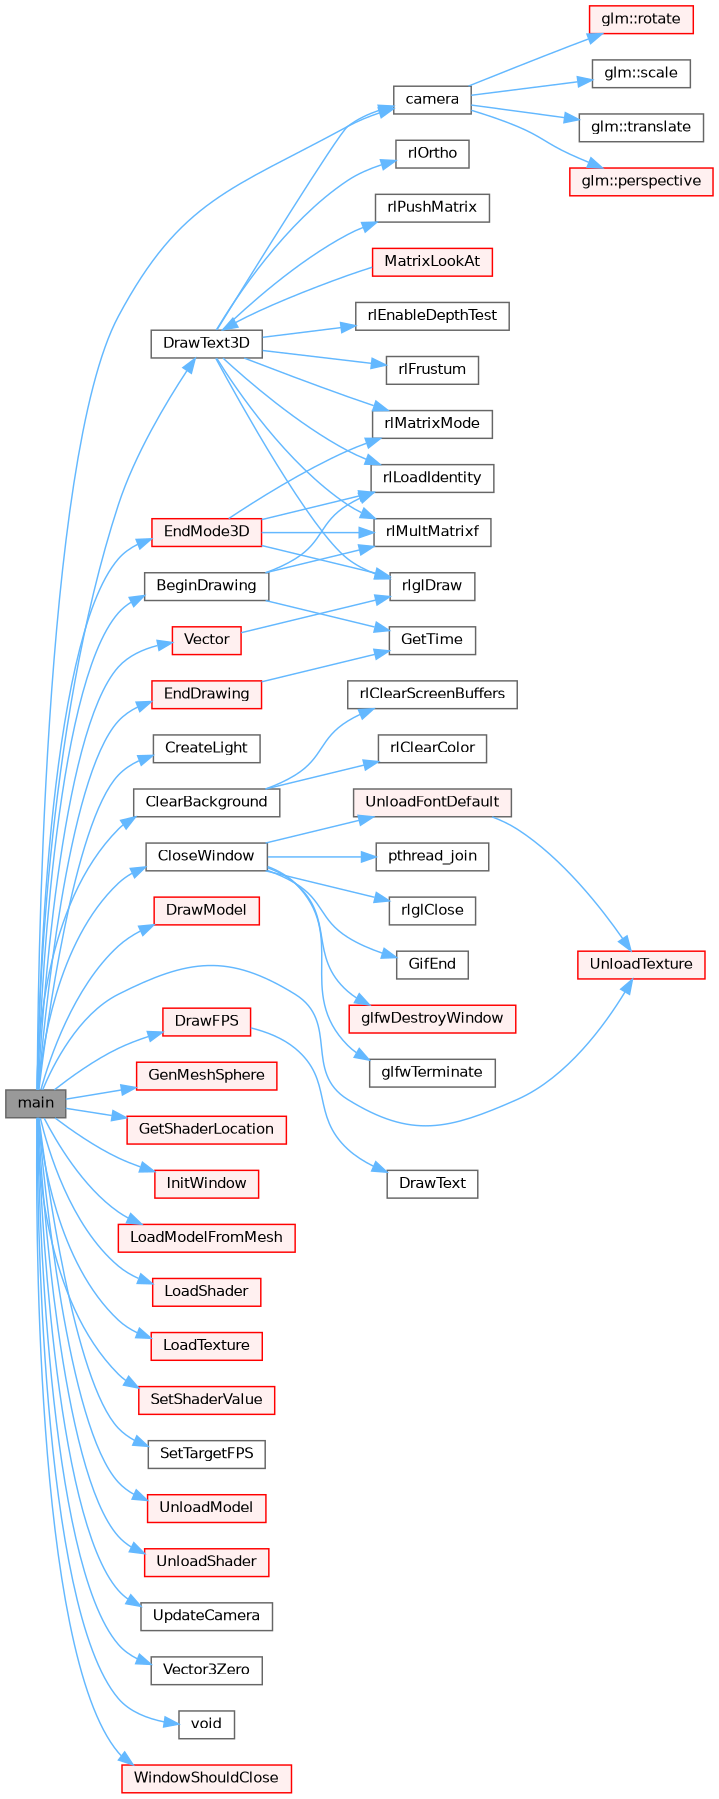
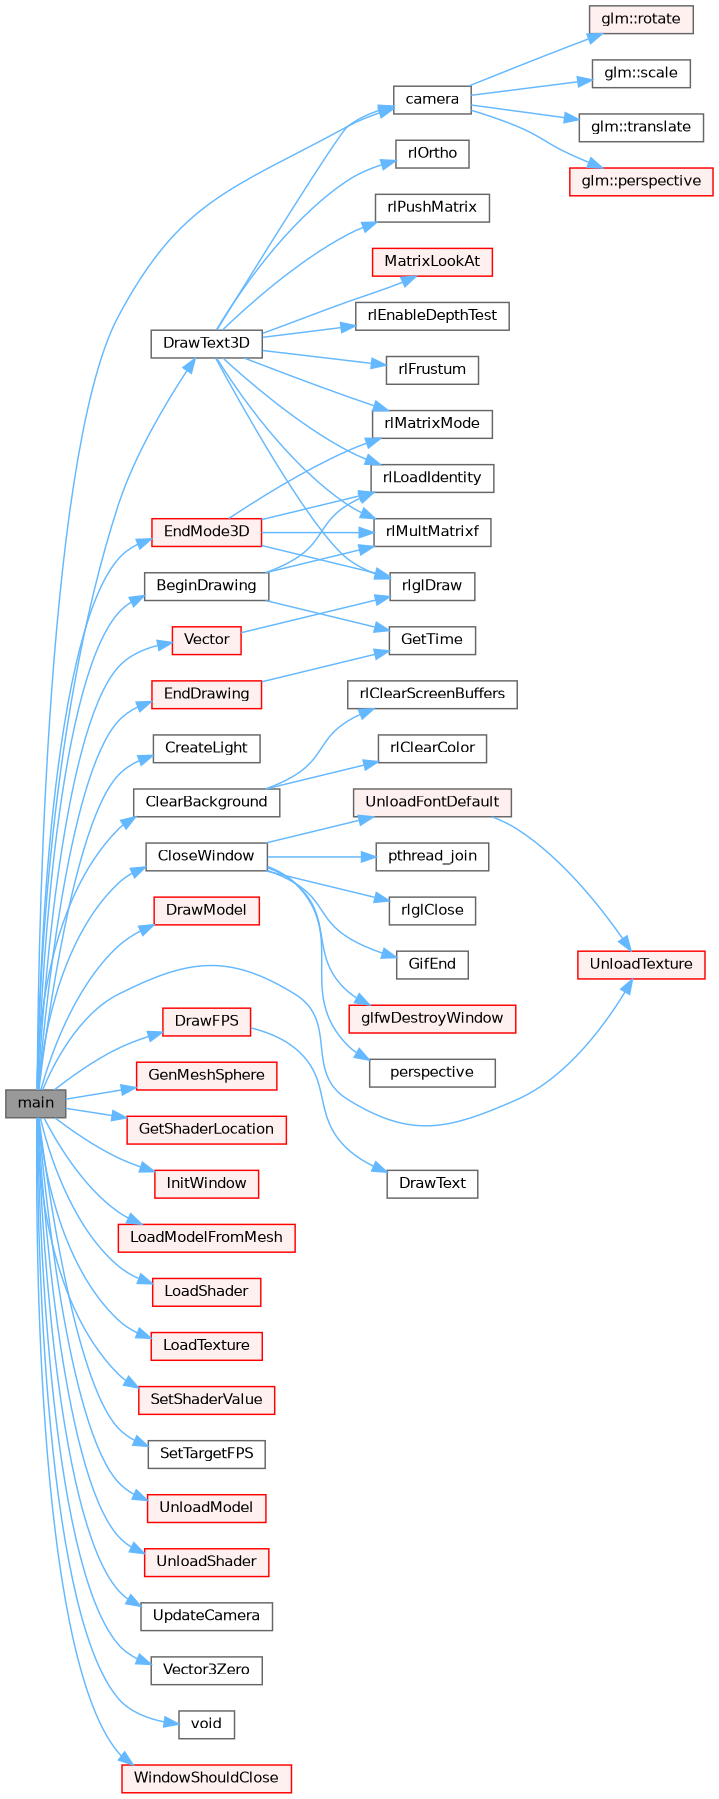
(641, 20) -> (641, 20)
(303, 292) -> (333, 307)
(432, 1073) -> (432, 1073)
